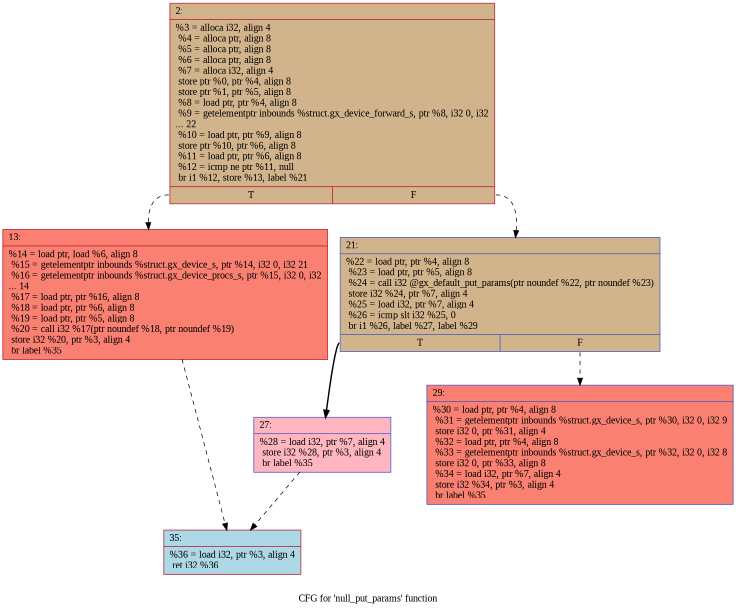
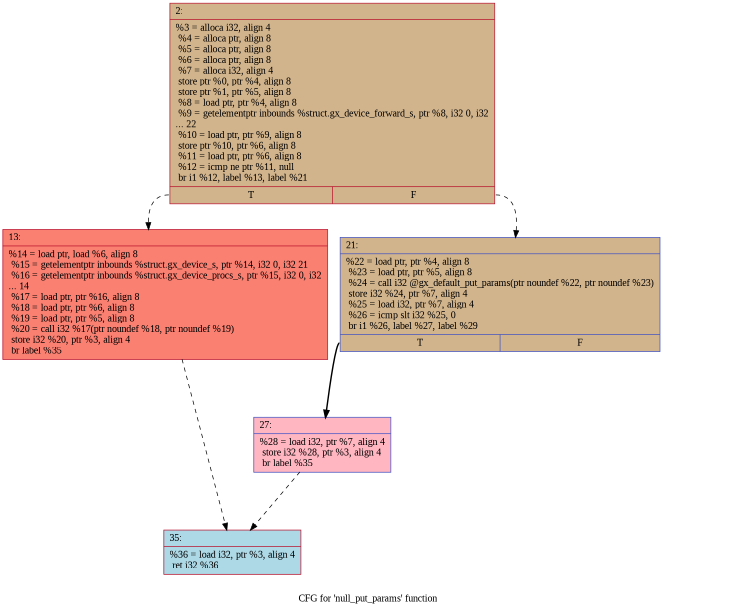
(242, 178) -> (242, 178)
(580, 445) -> none
